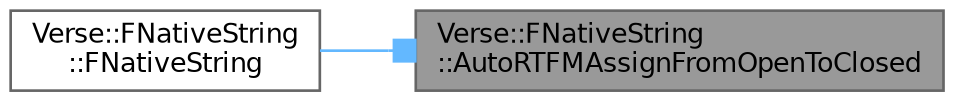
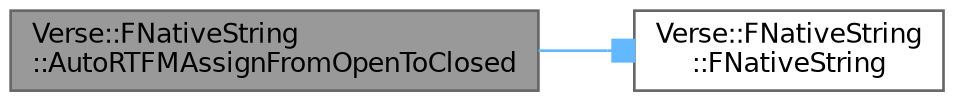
(354, 51) -> (573, 51)
